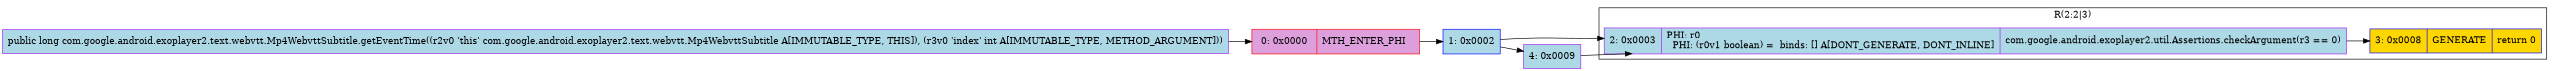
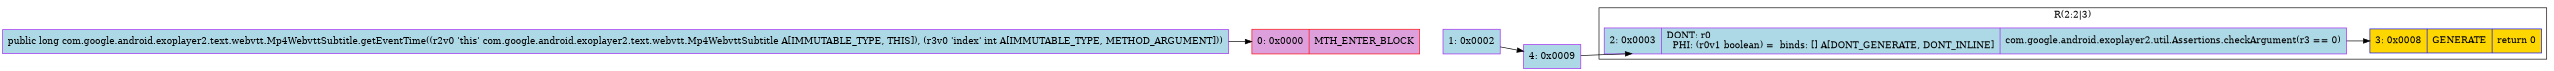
(1685, 36) -> (1690, 36)
(1549, 38) -> none
(1364, 41) -> (1364, 41)
(1428, 42) -> none
(1472, 42) -> (1472, 42)
